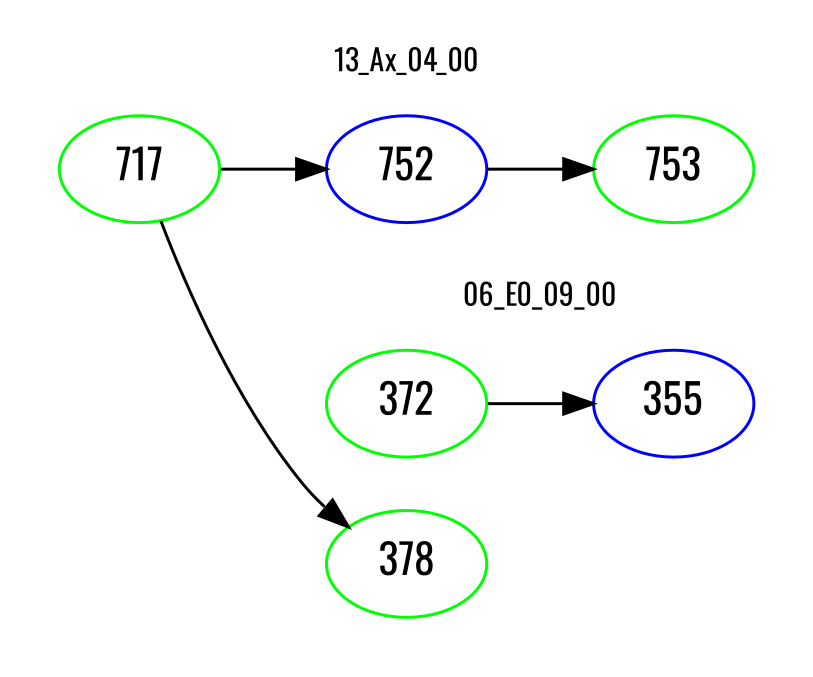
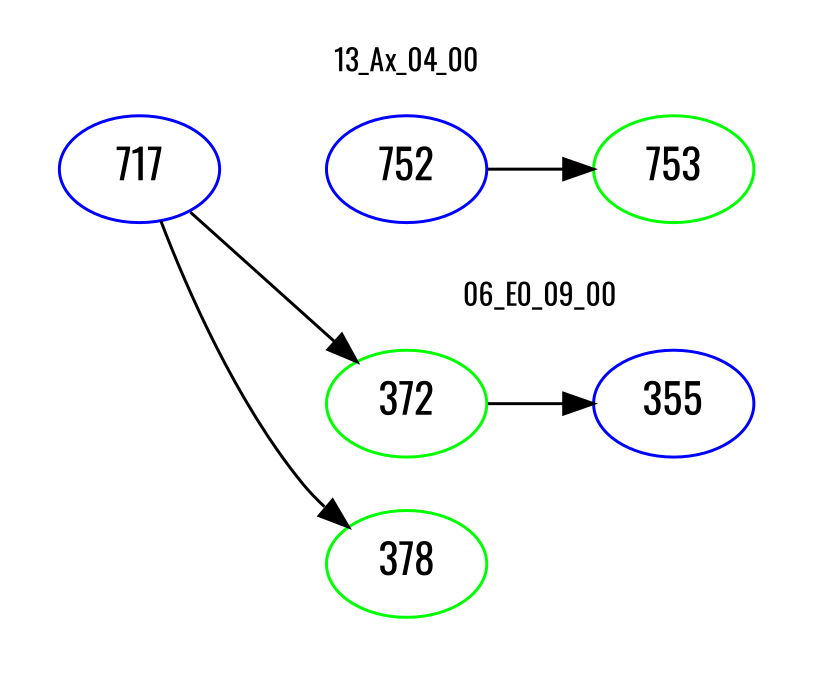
(139, 169) -> (139, 169)
(259, 169) -> (262, 277)
